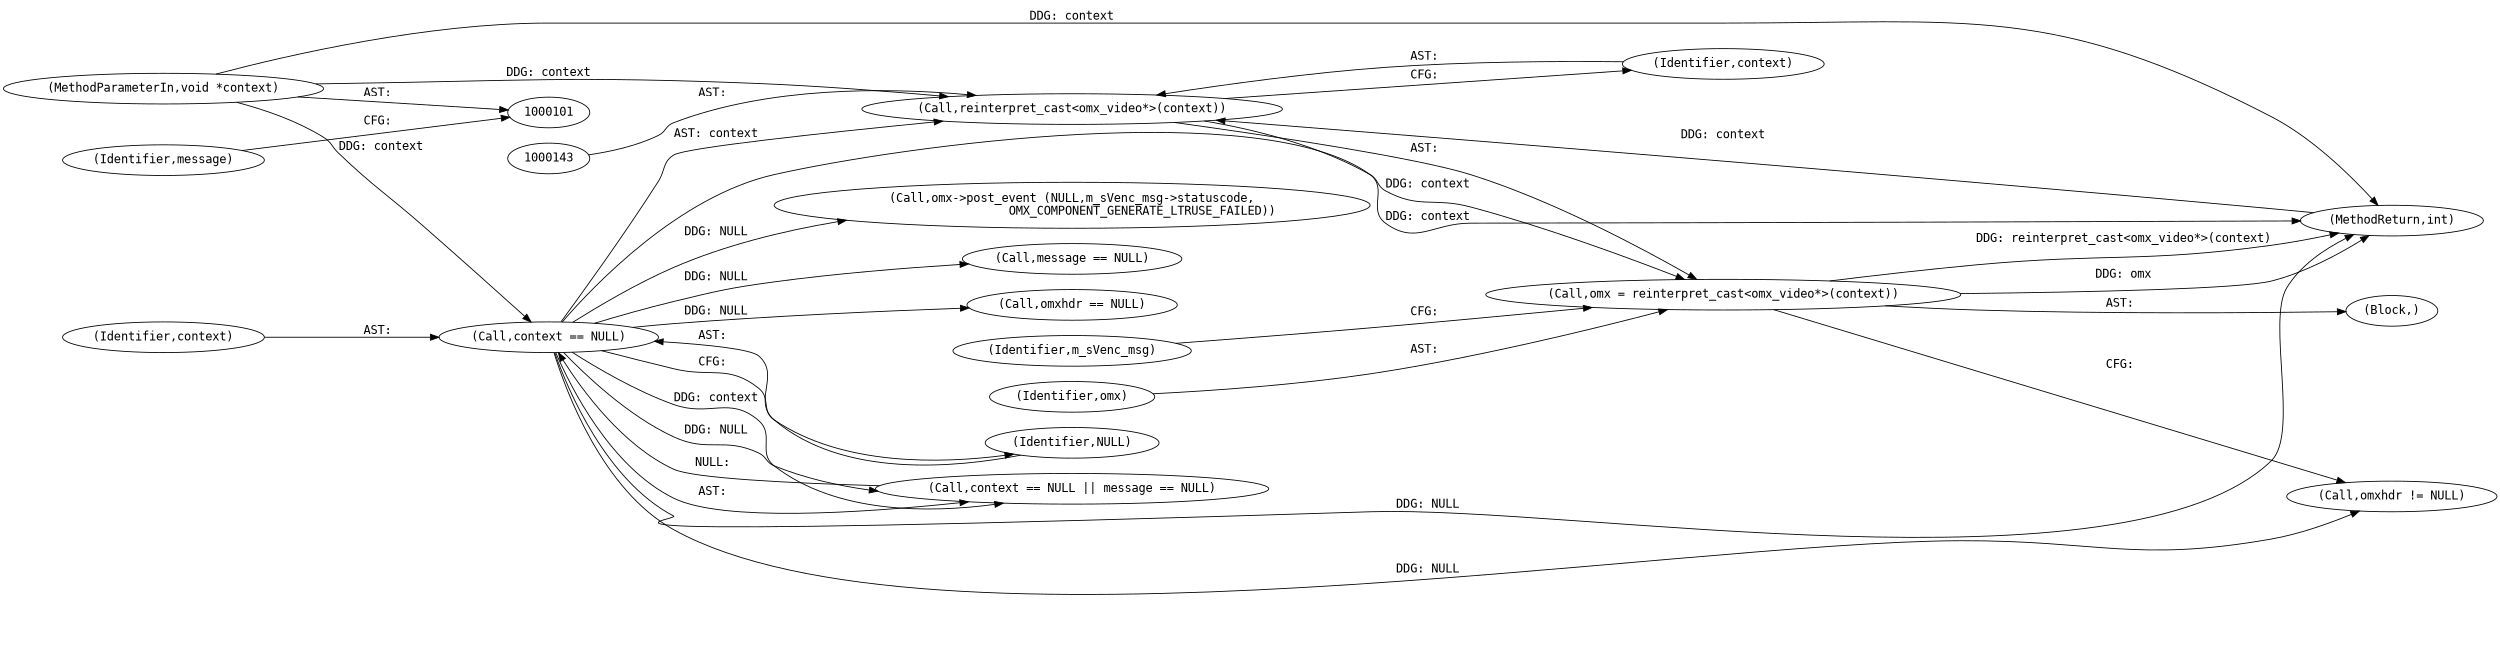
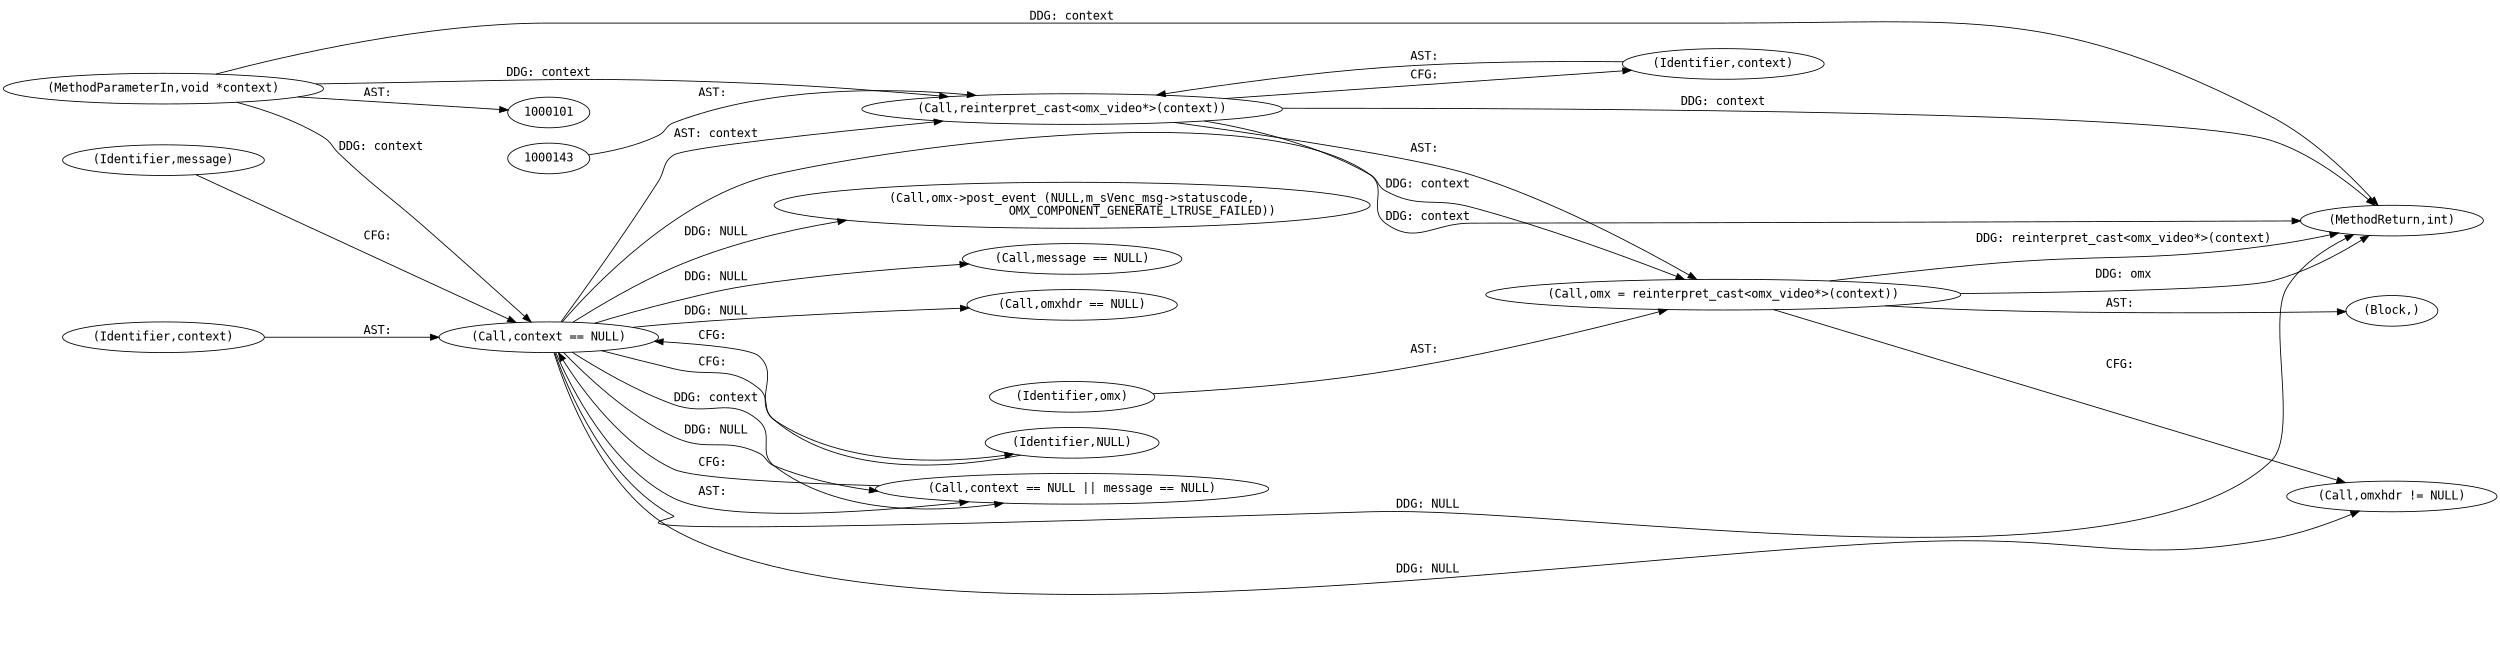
(371, 134) -> (352, 247)
(1770, 165) -> (1835, 113)
(716, 336) -> (716, 336)
(1072, 351) -> none
(716, 463) -> (716, 463)
